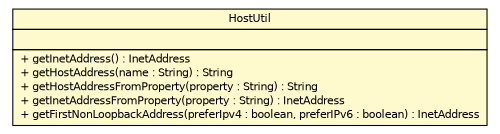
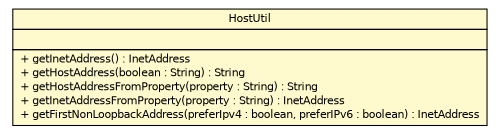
(127, 73) -> (133, 73)
